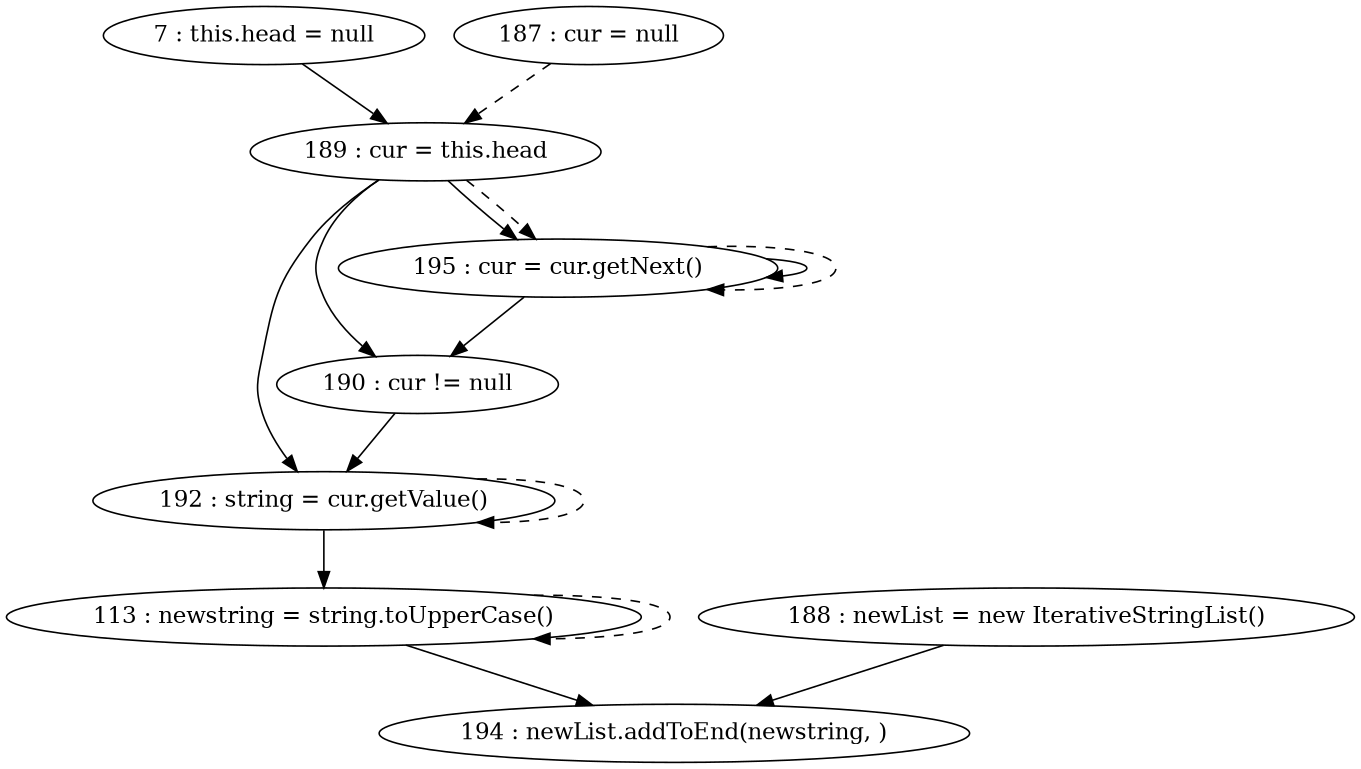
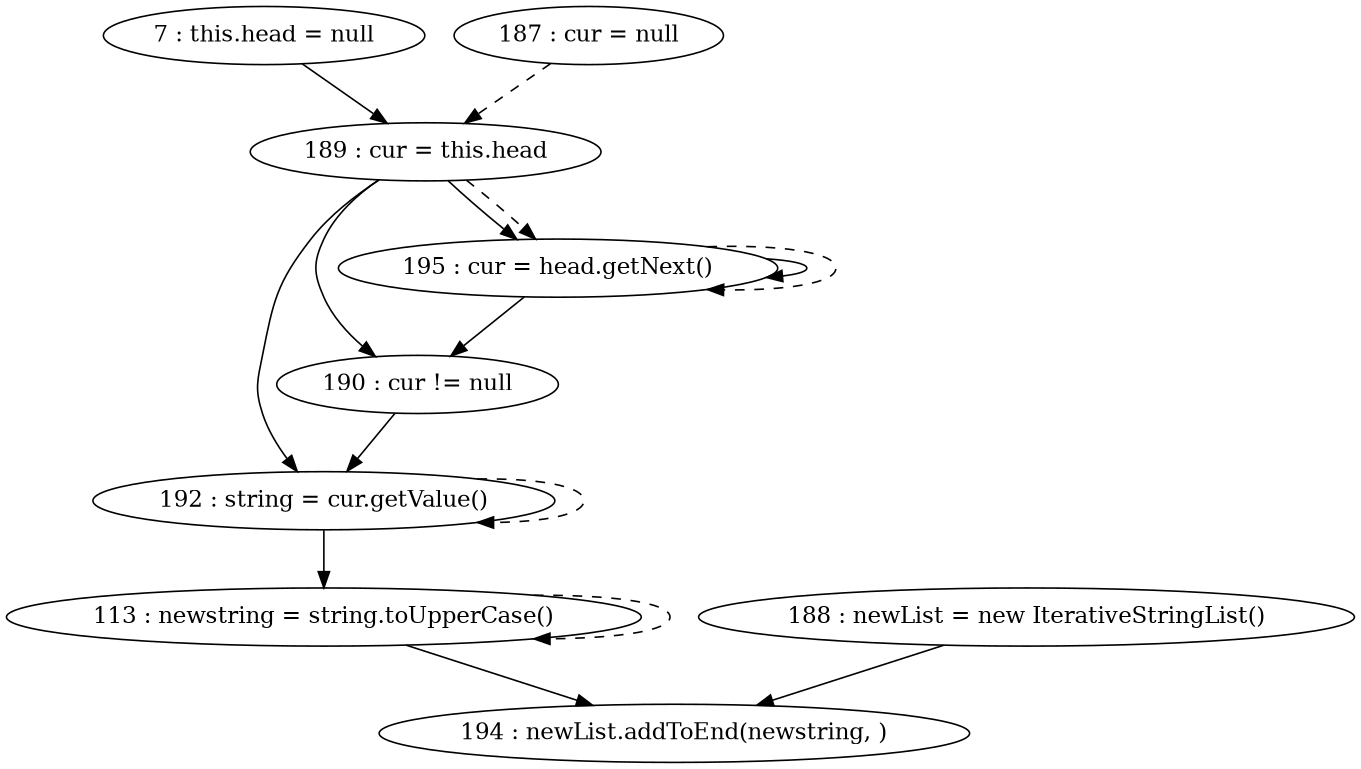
(558, 268) -> (558, 268)
